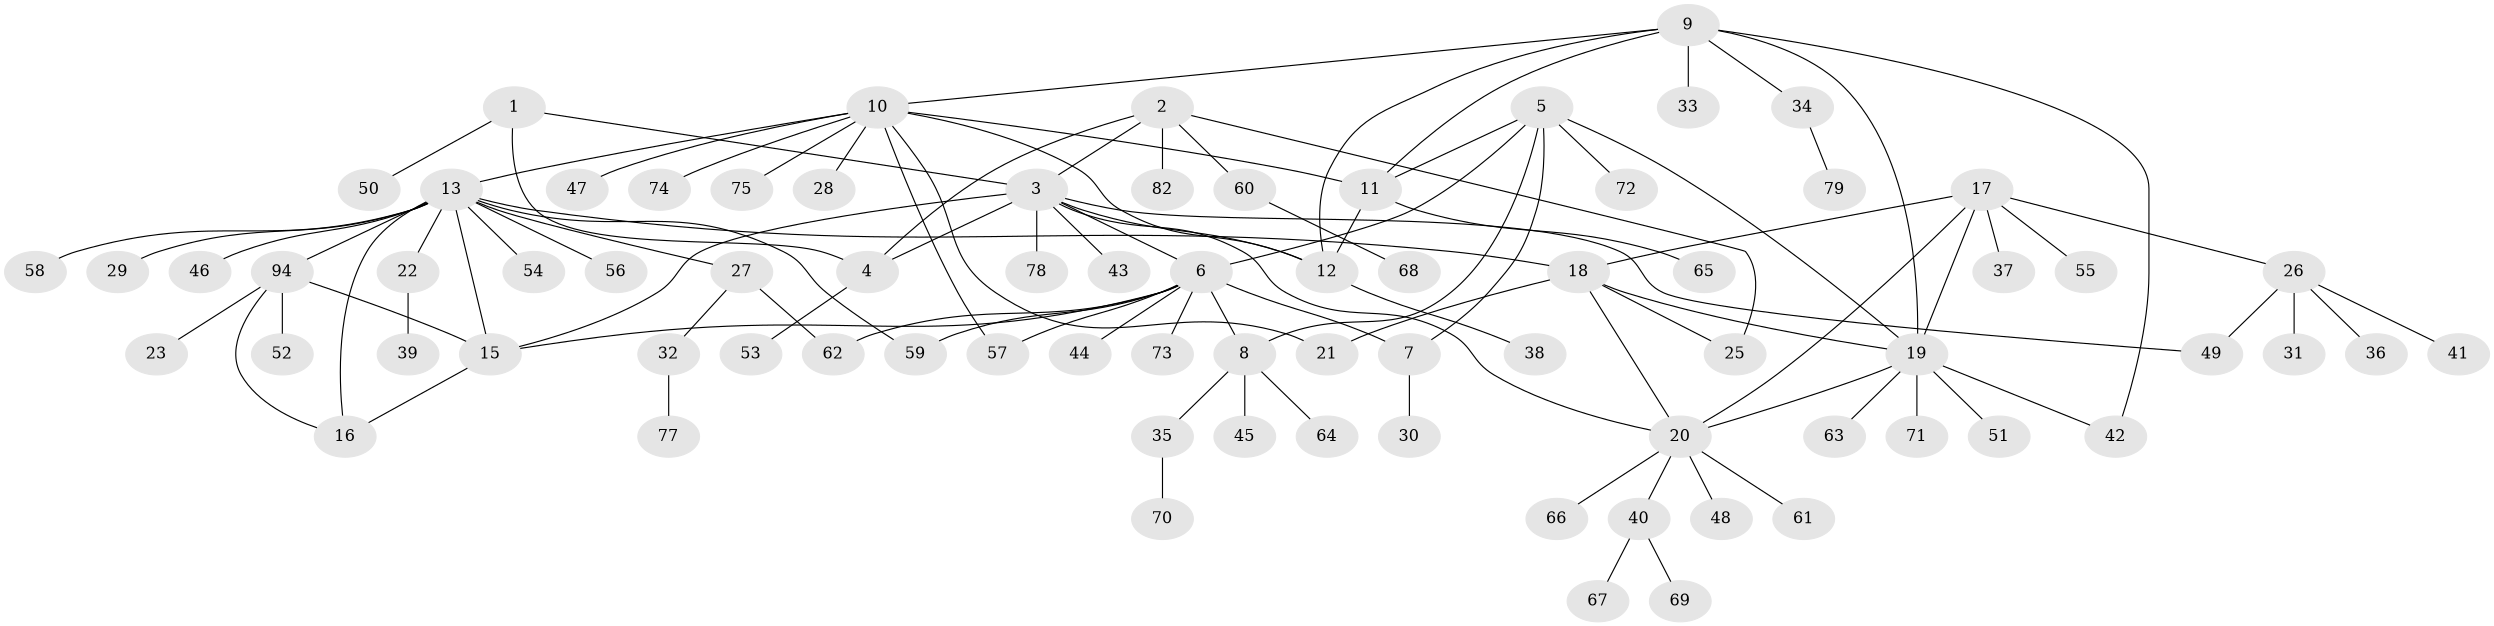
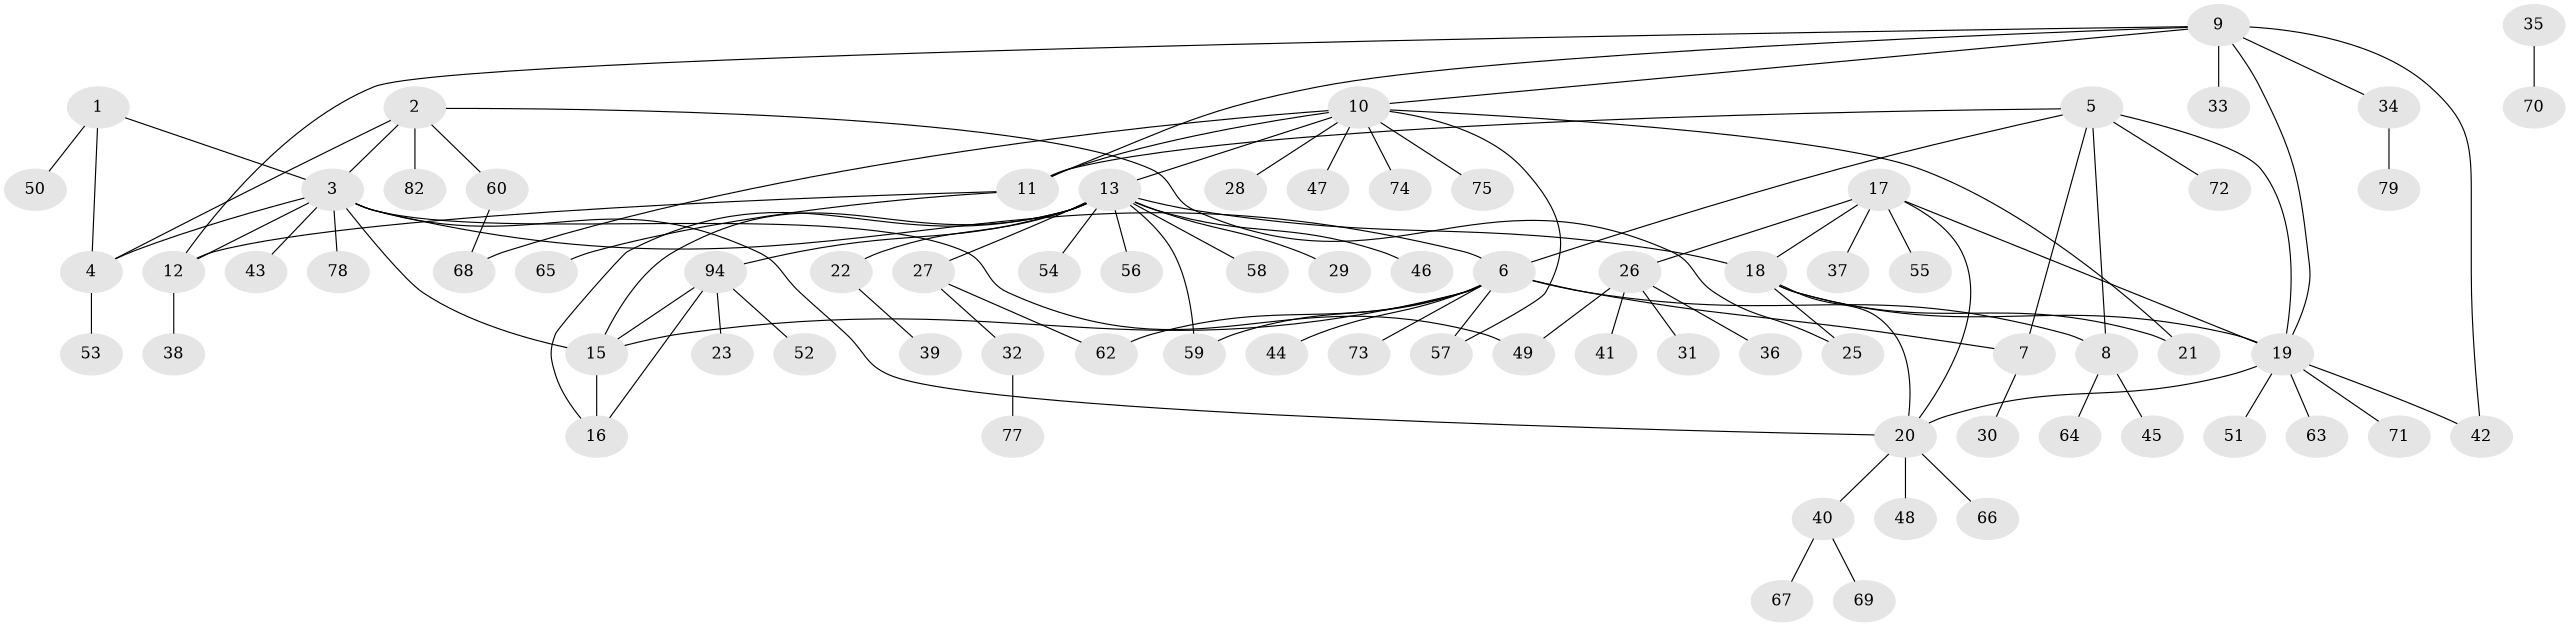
(1102, 193) -> (904, 161)
(1204, 395) -> none
(1804, 519) -> none
